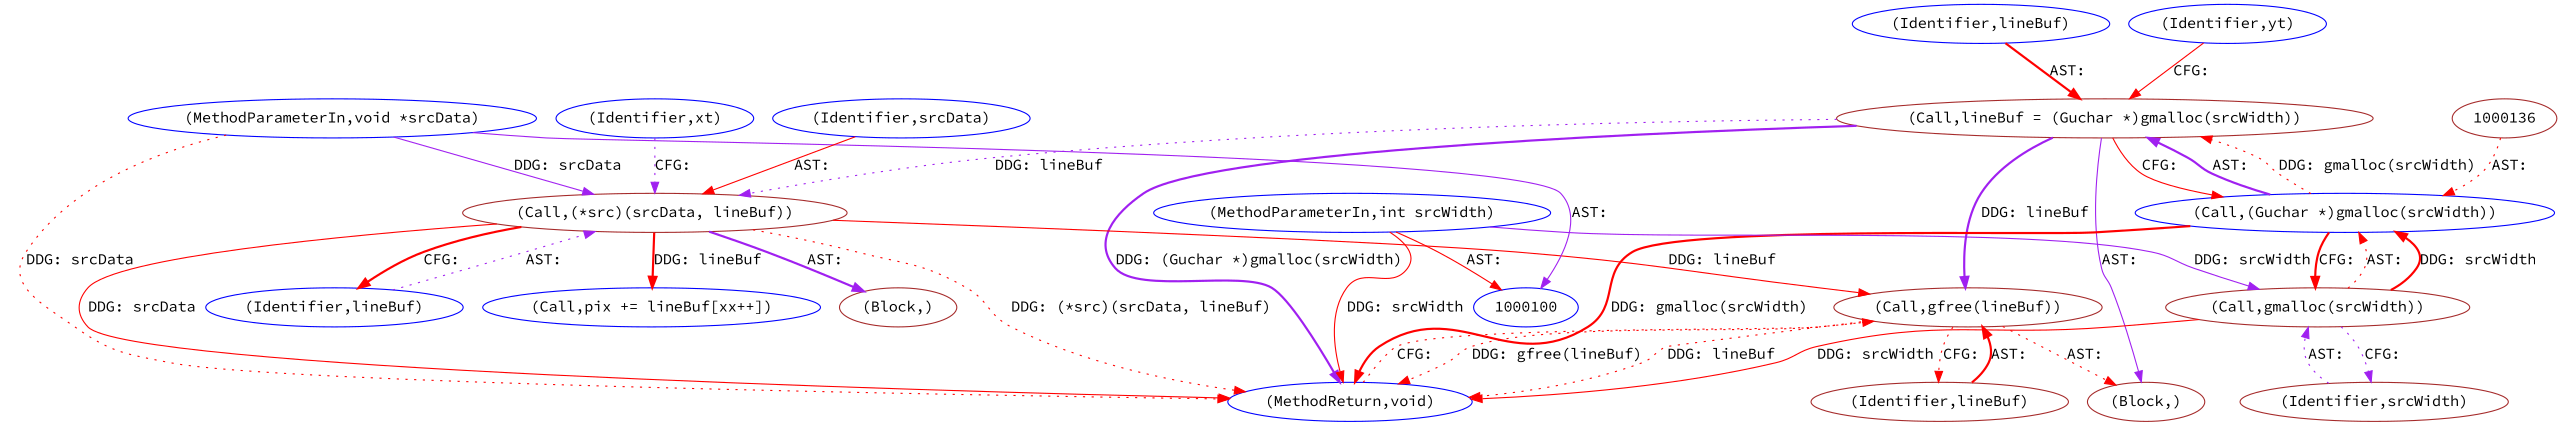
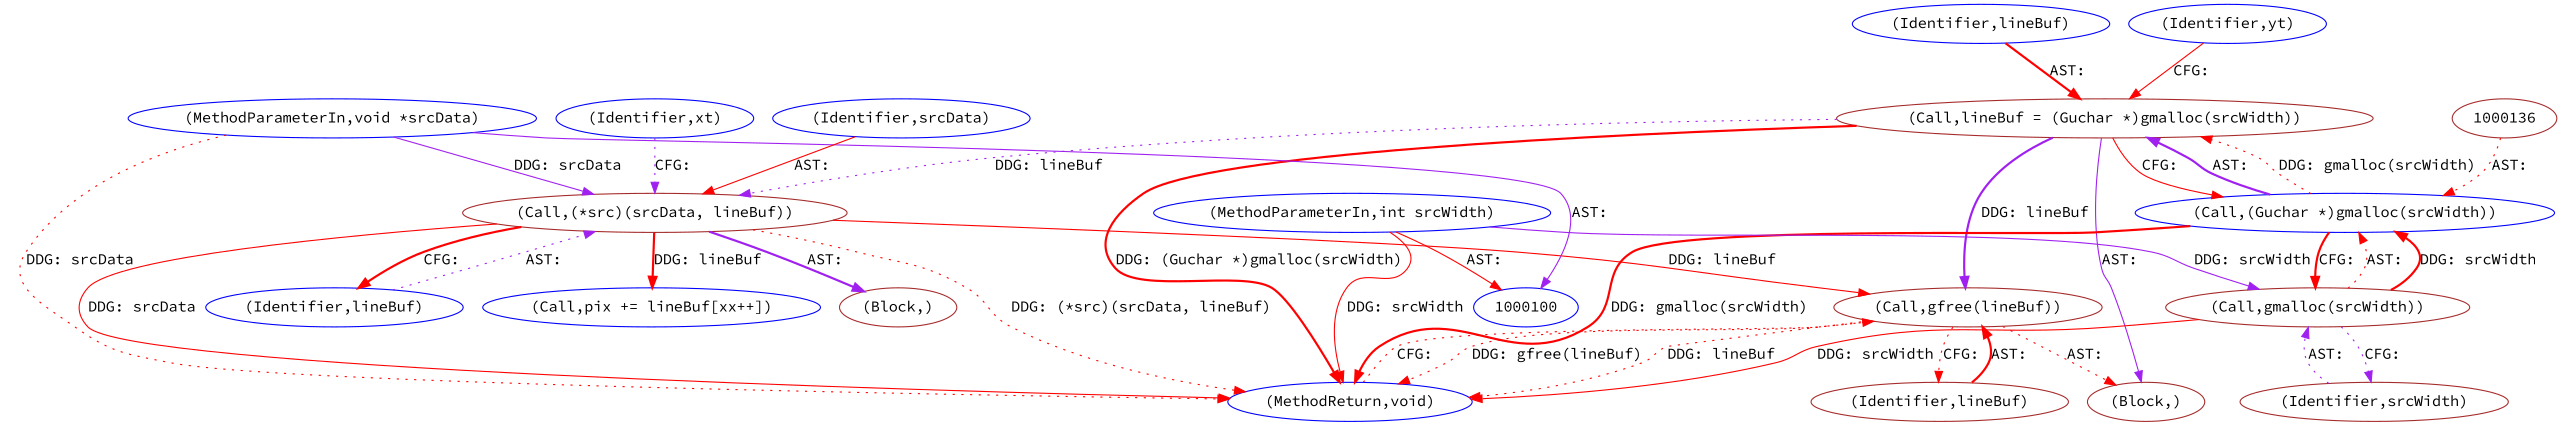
(1346, 155) -> (1346, 155)
